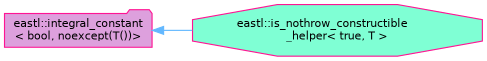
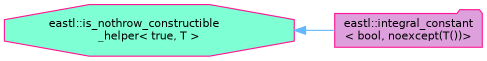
(178, 30) -> (320, 30)
